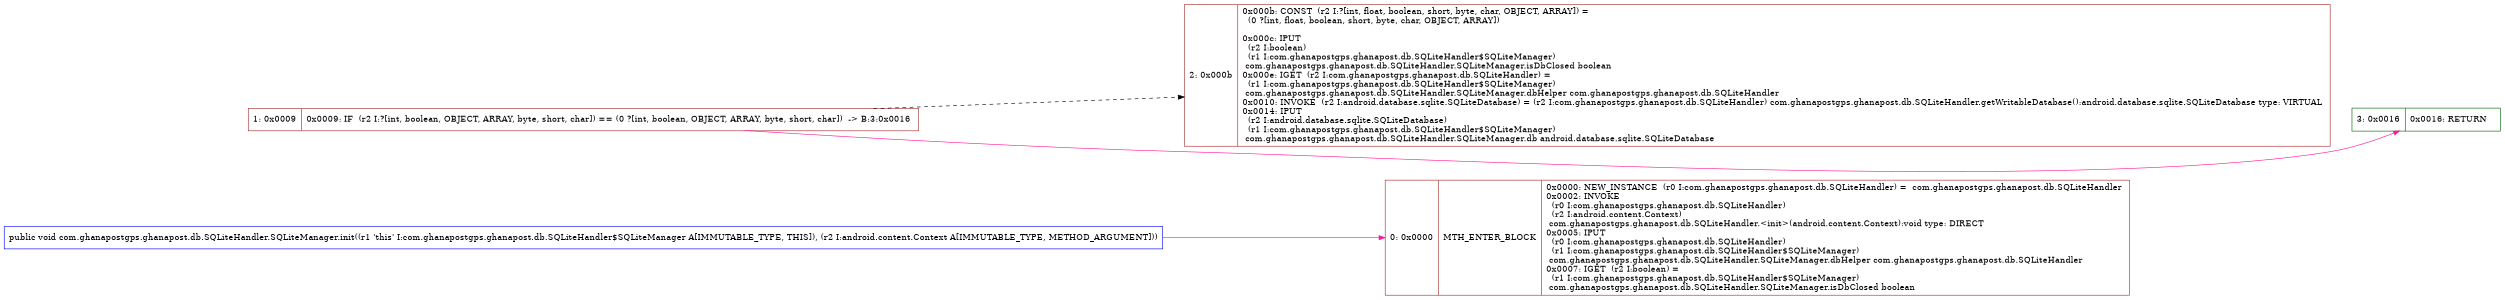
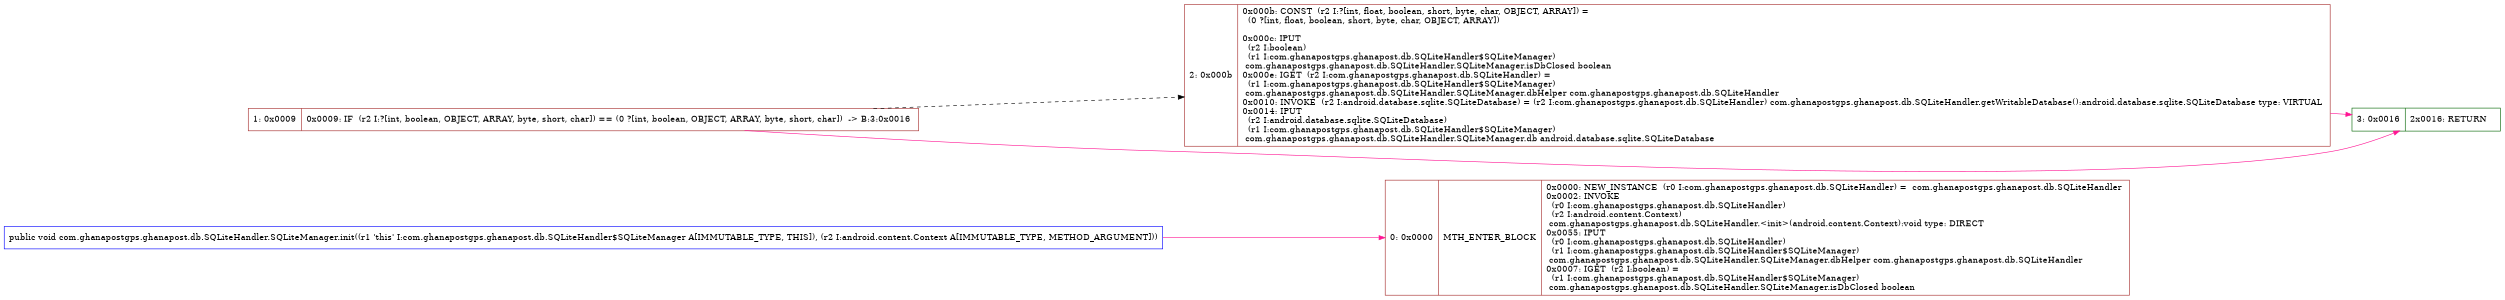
none -> (2338, 114)
(2453, 119) -> (2453, 119)
(1579, 233) -> (1579, 233)
